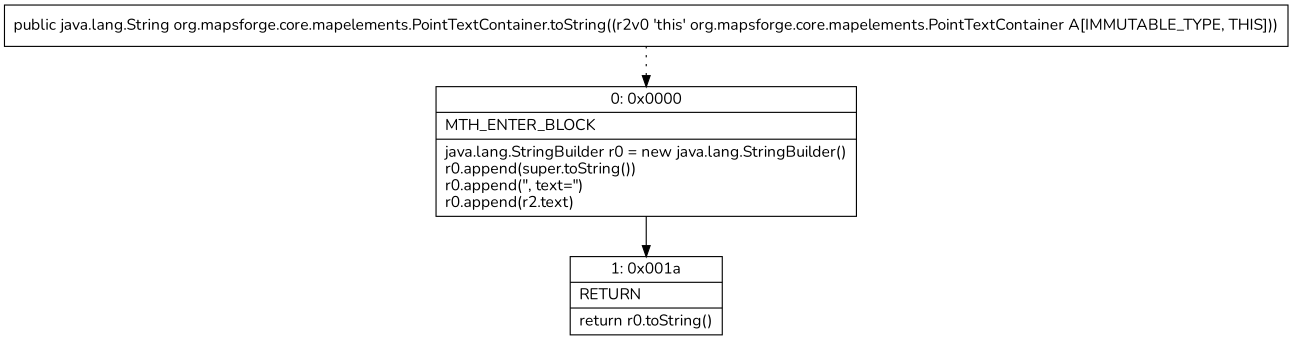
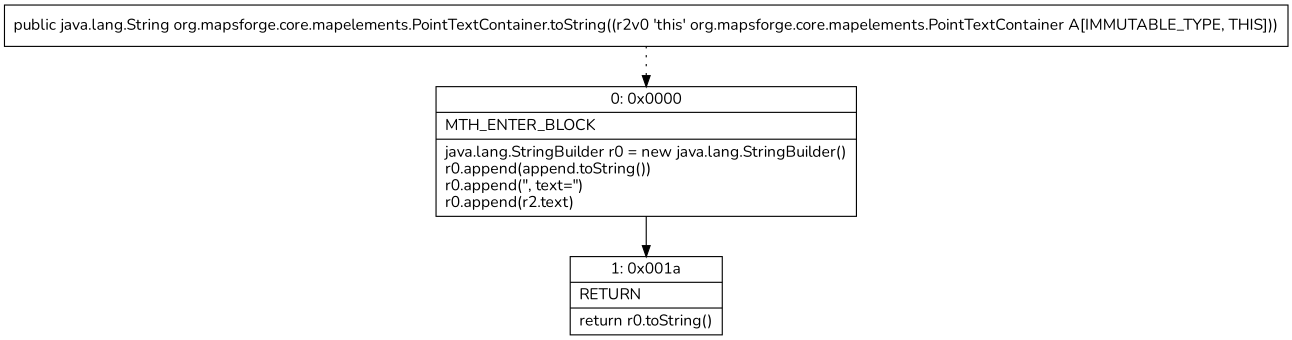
(541, 169) -> (548, 169)
